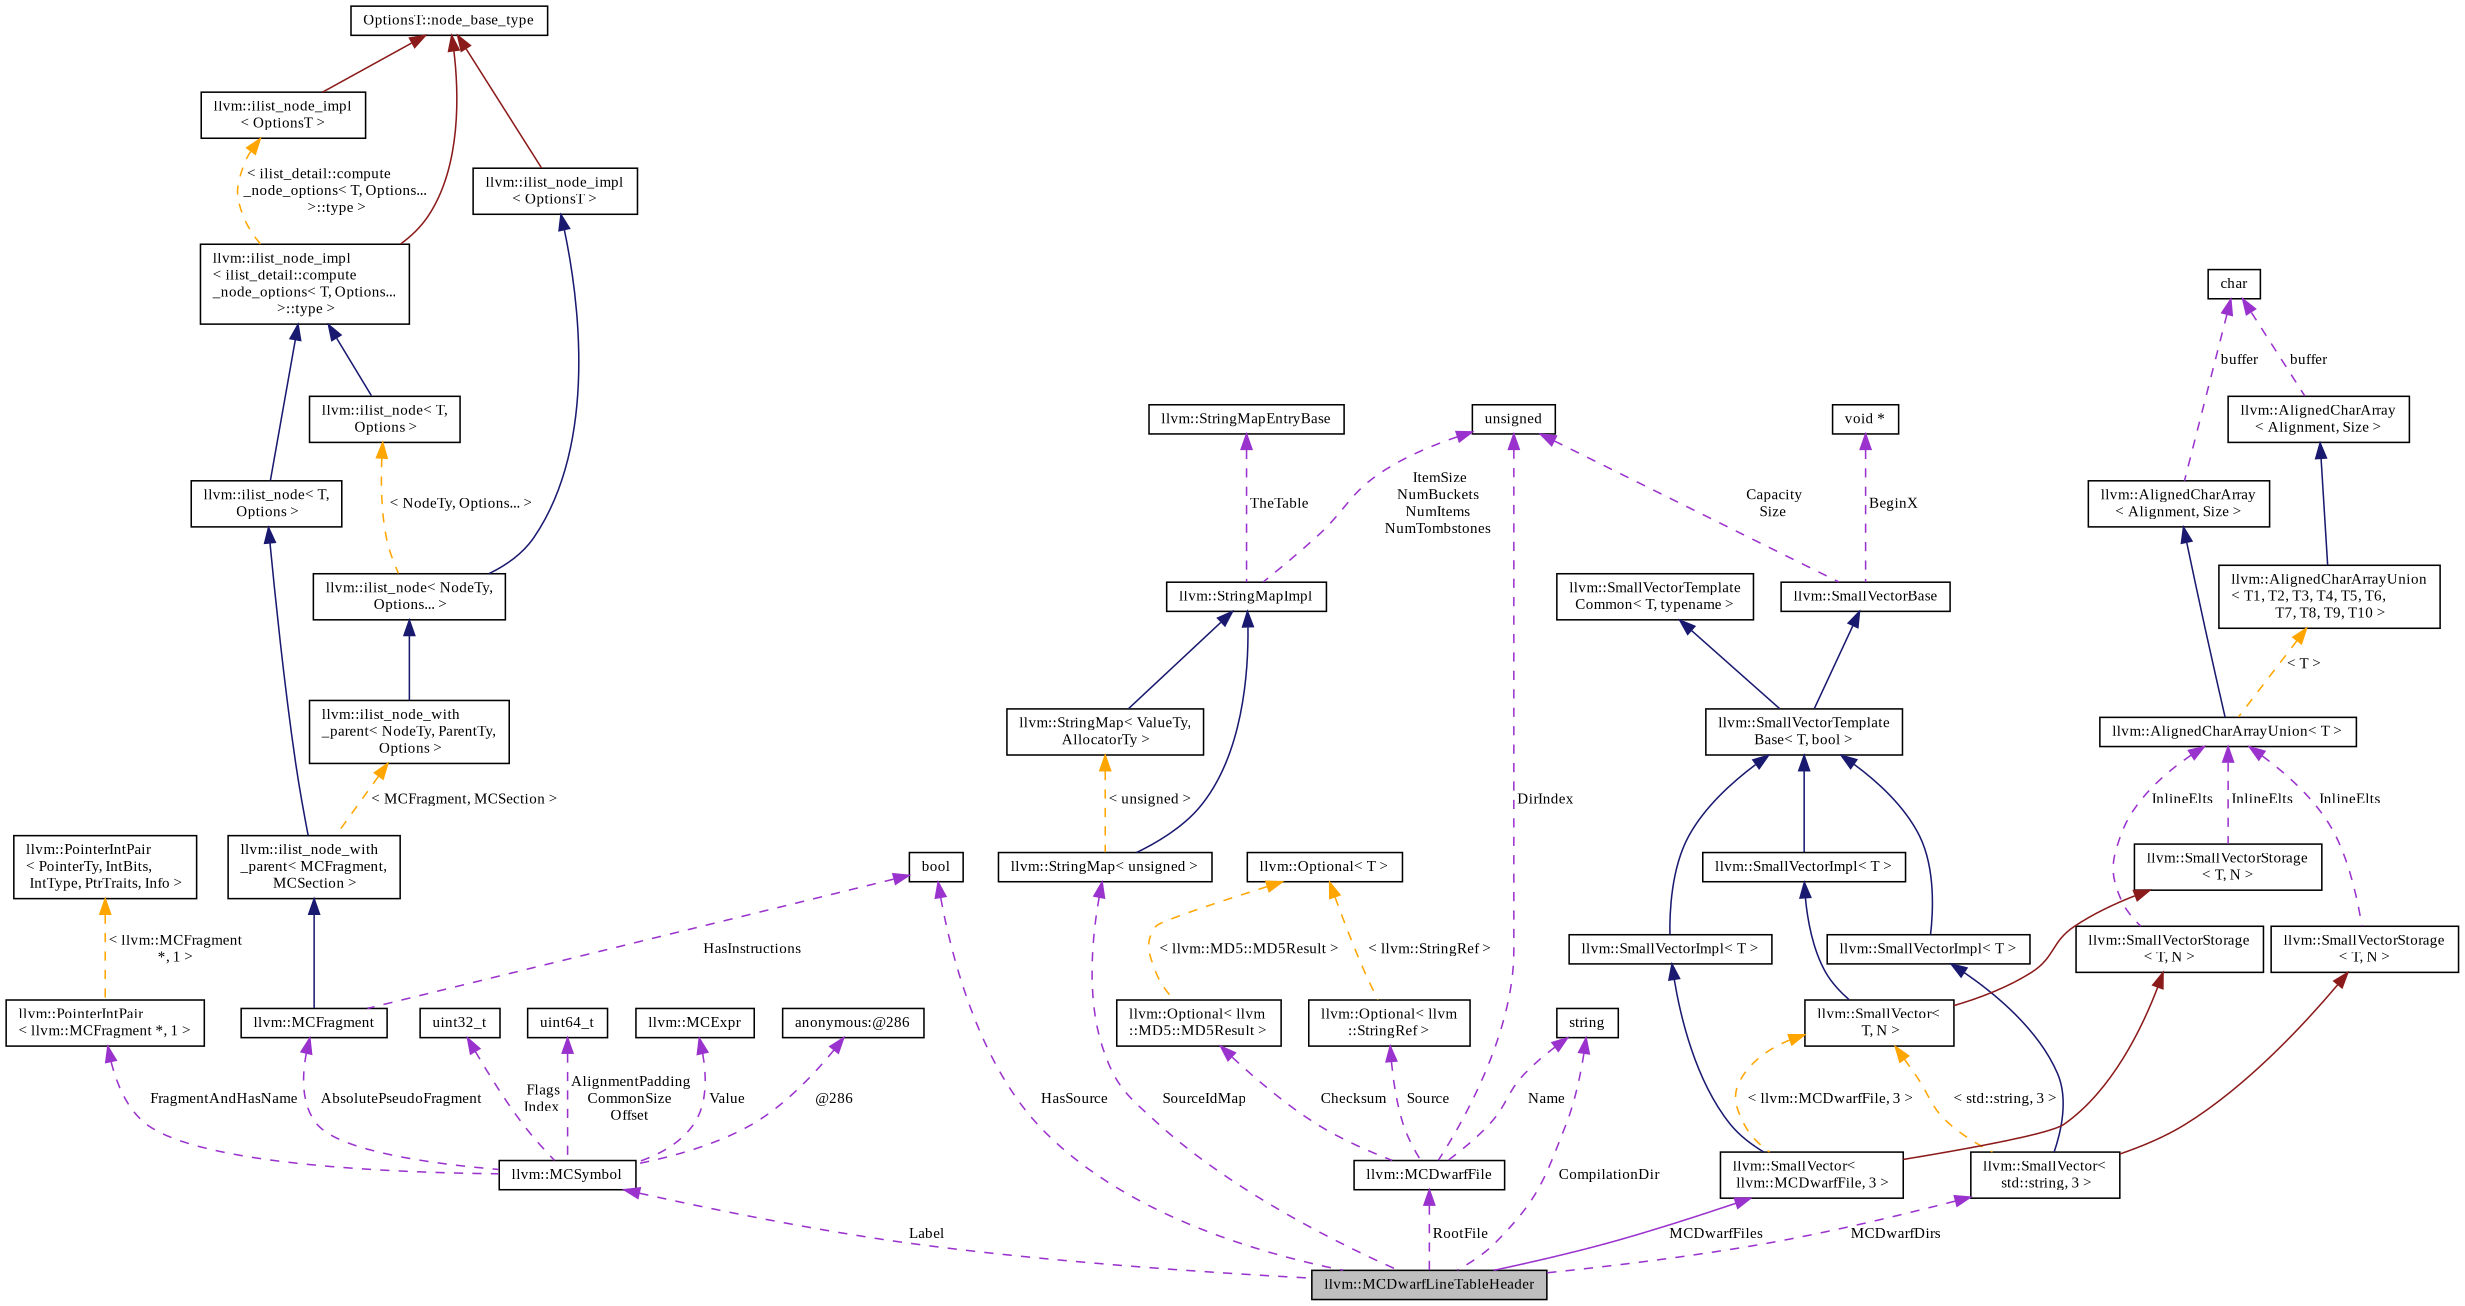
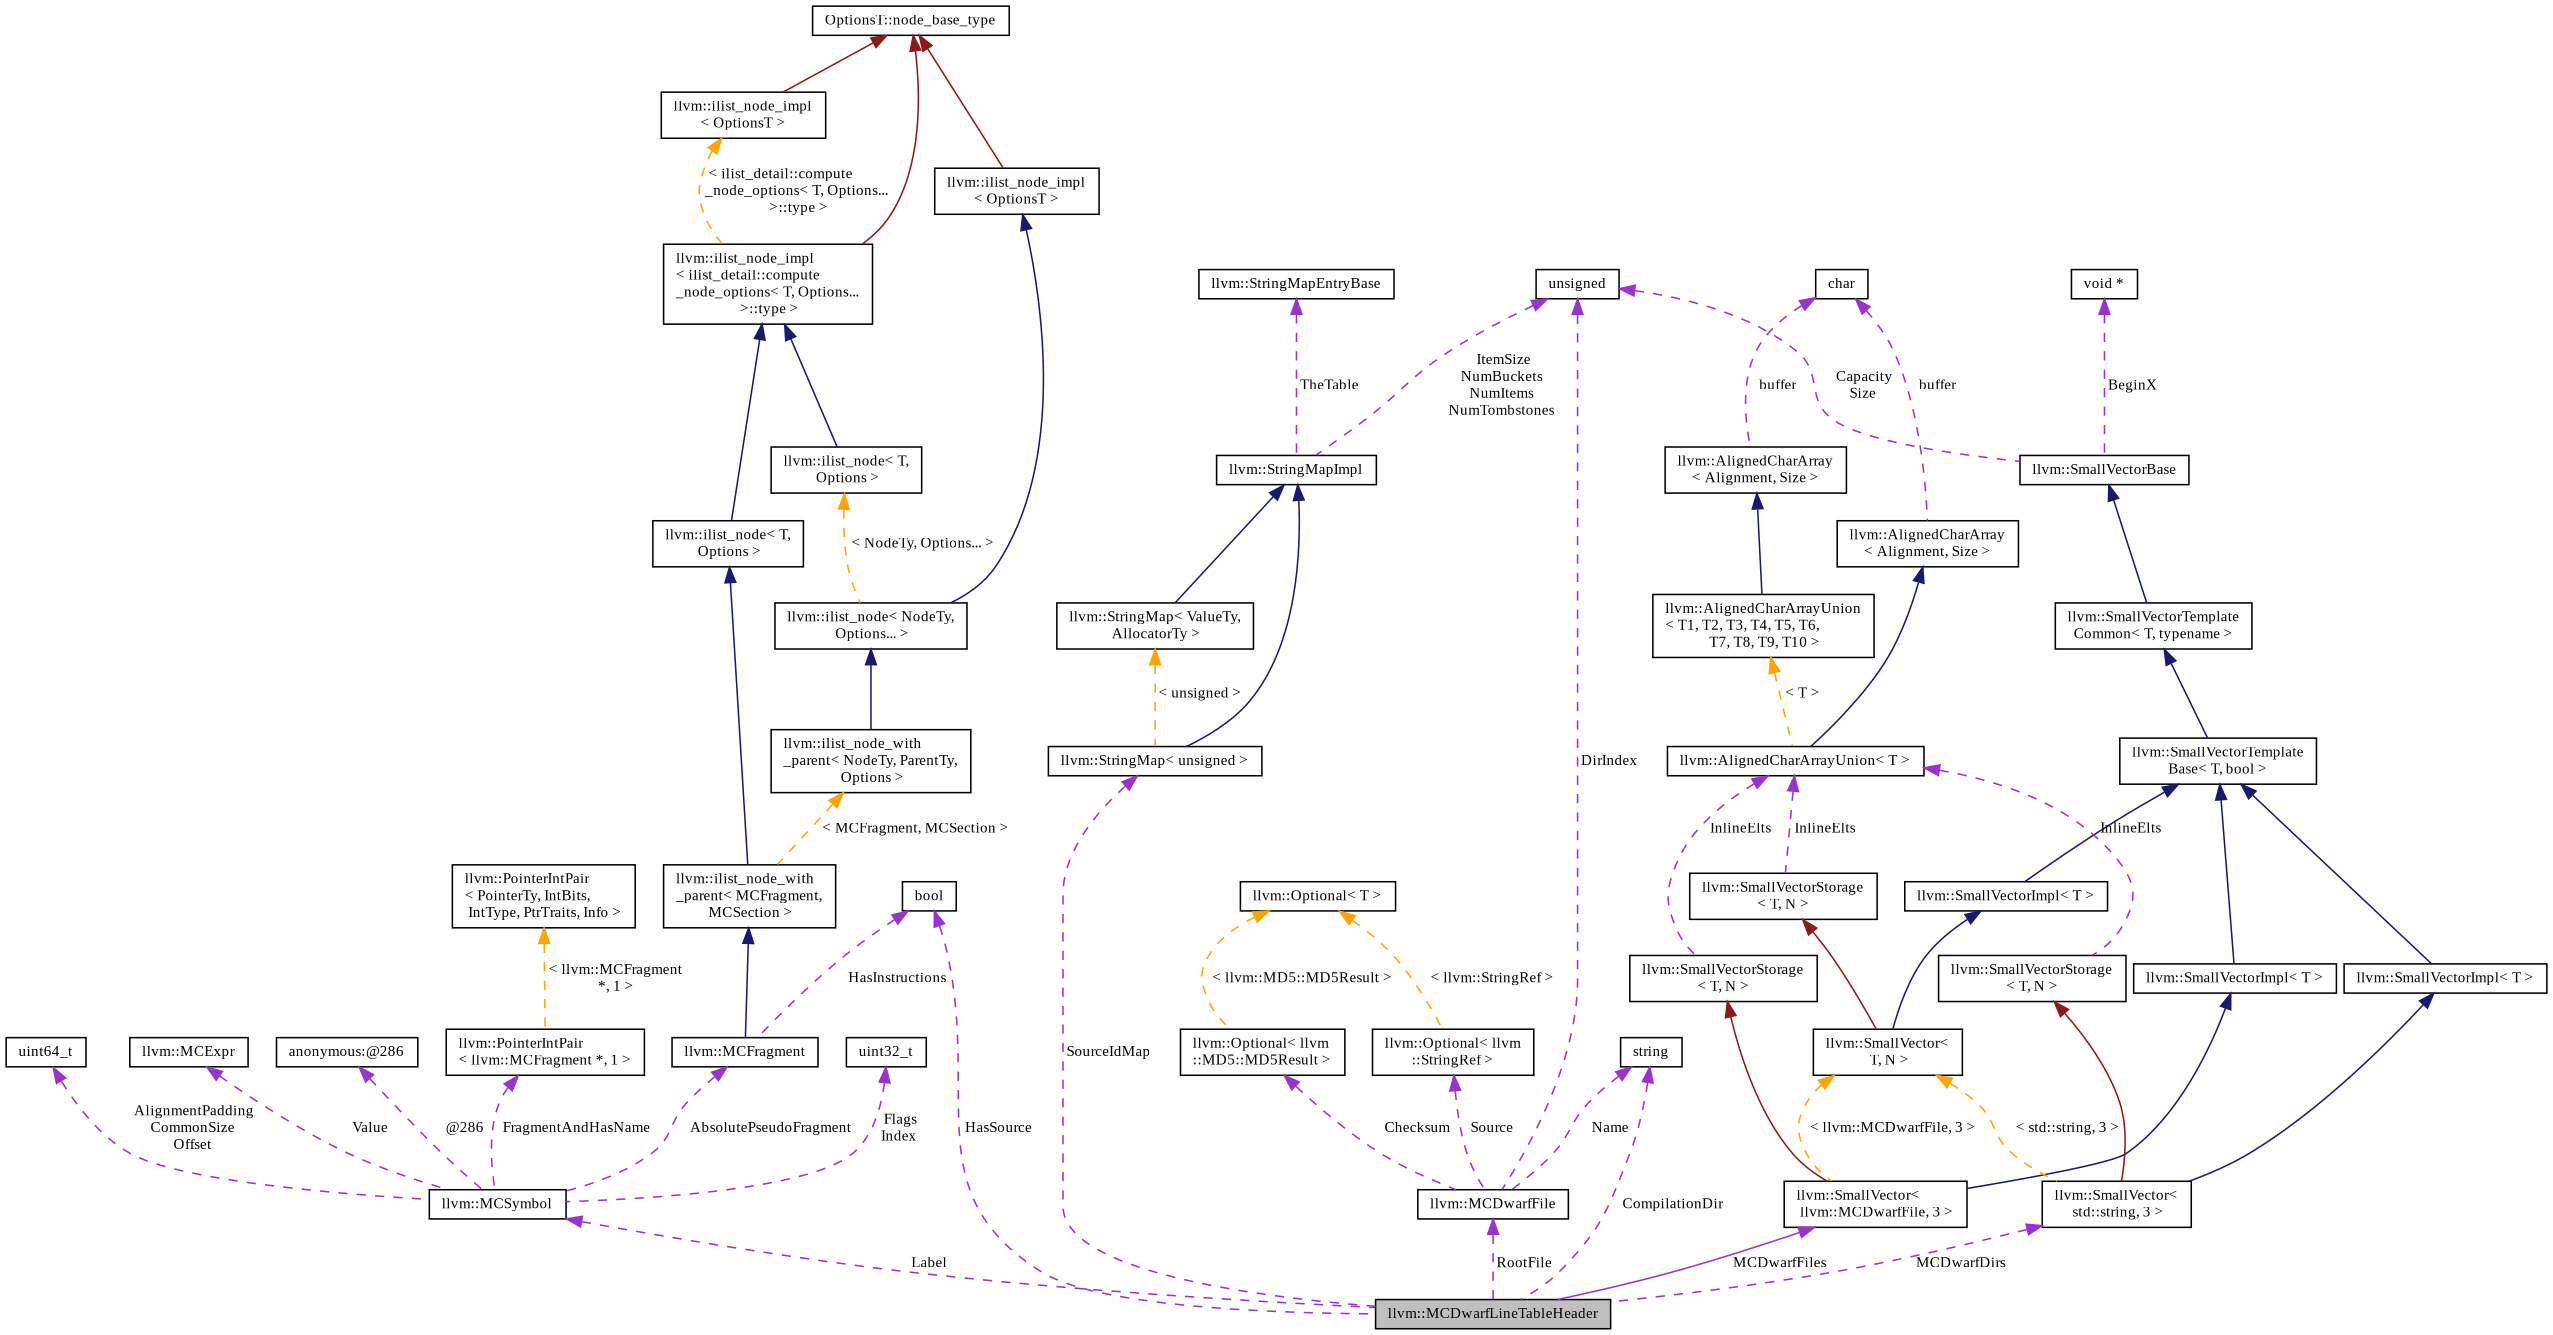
(1834, 667) -> (2130, 551)
